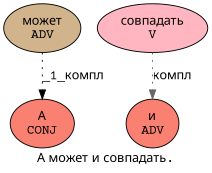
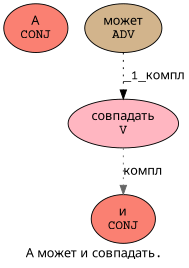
(42, 71) -> (123, 71)
(153, 124) -> (123, 219)
